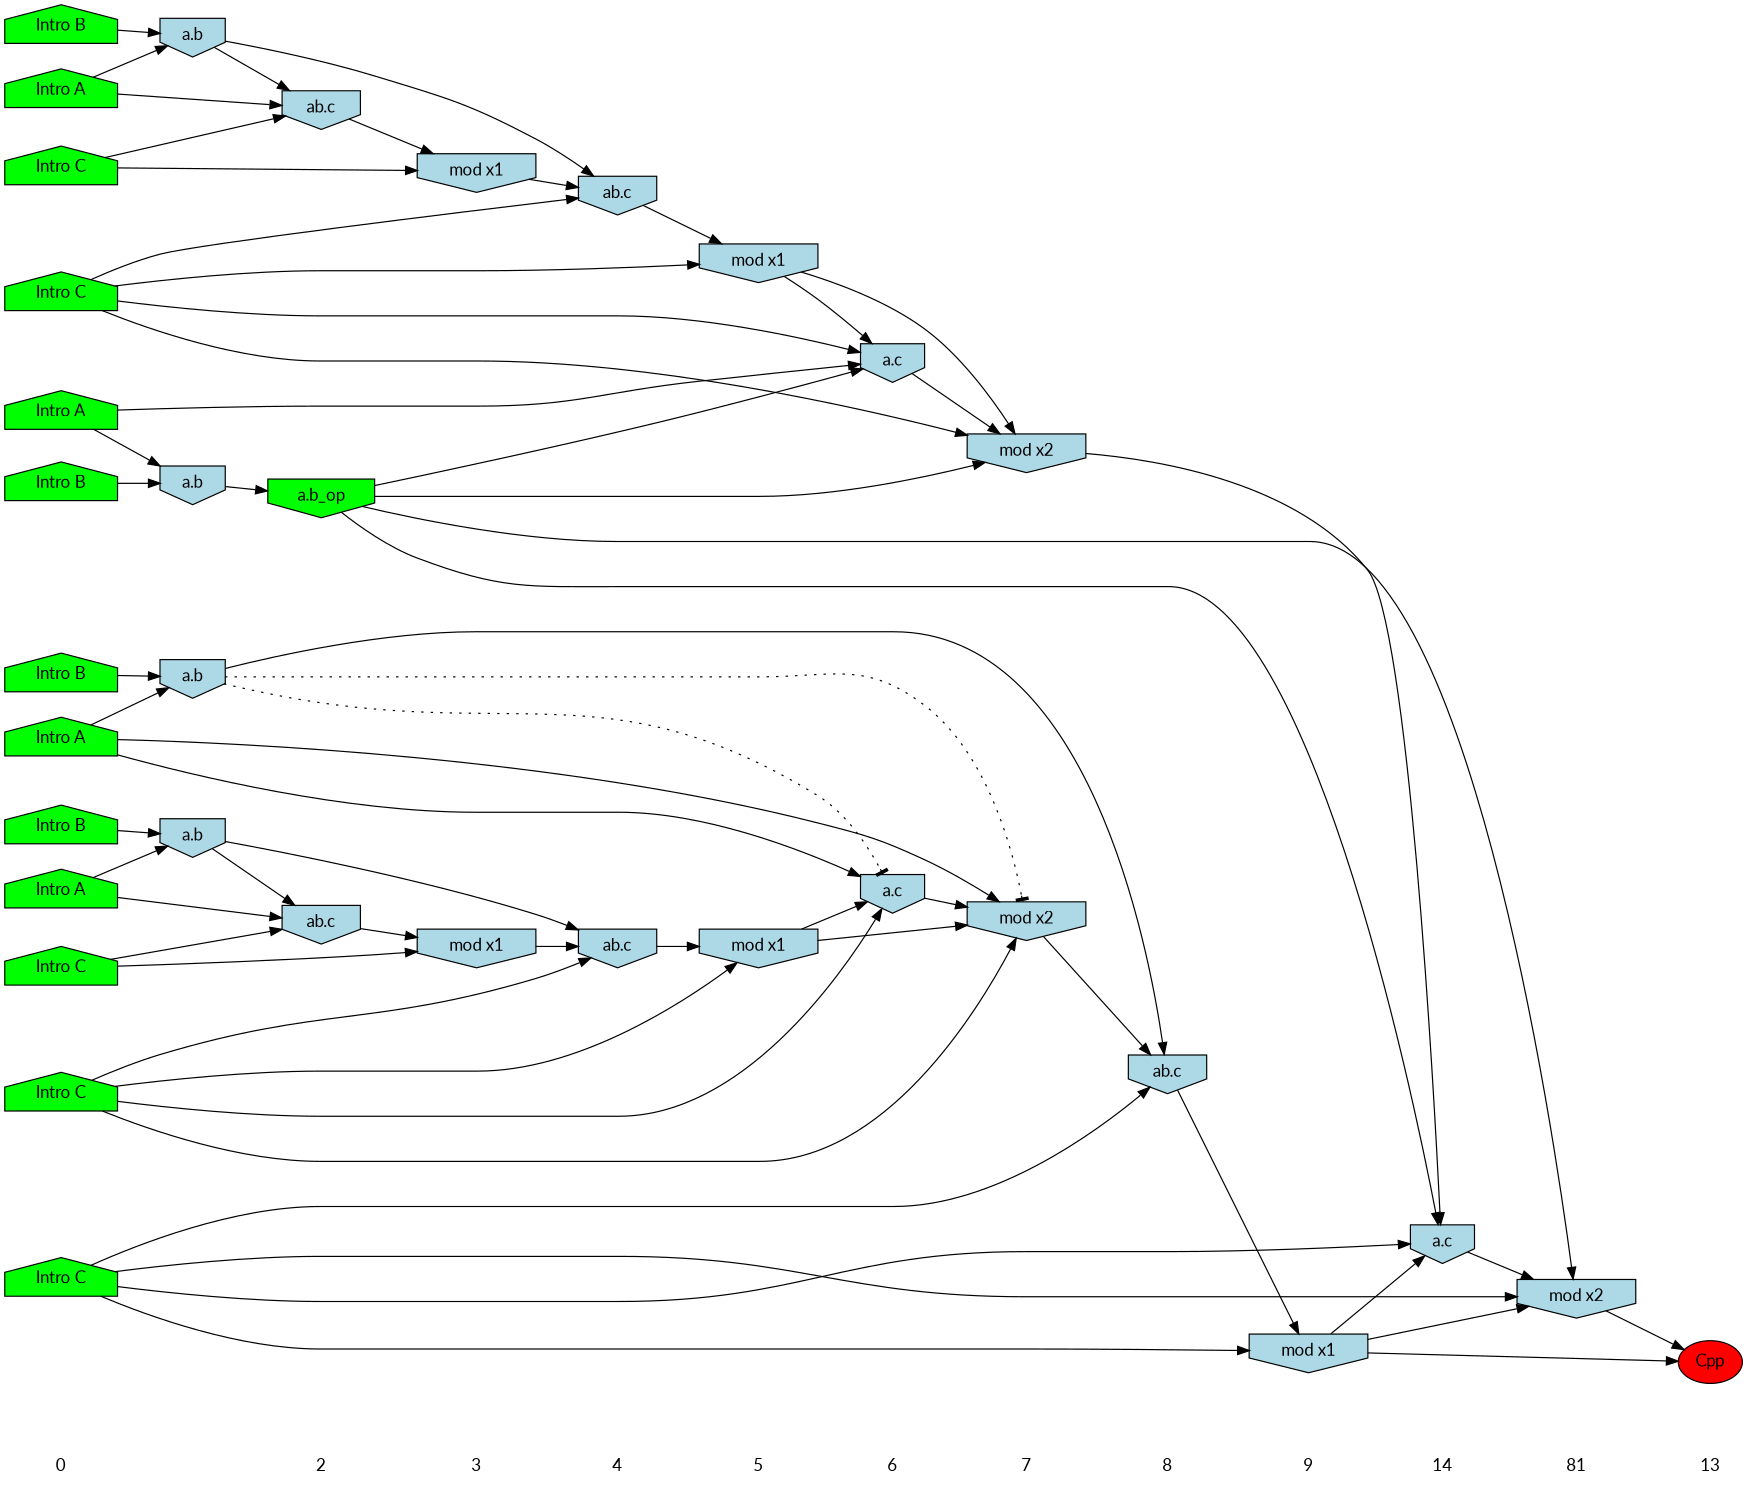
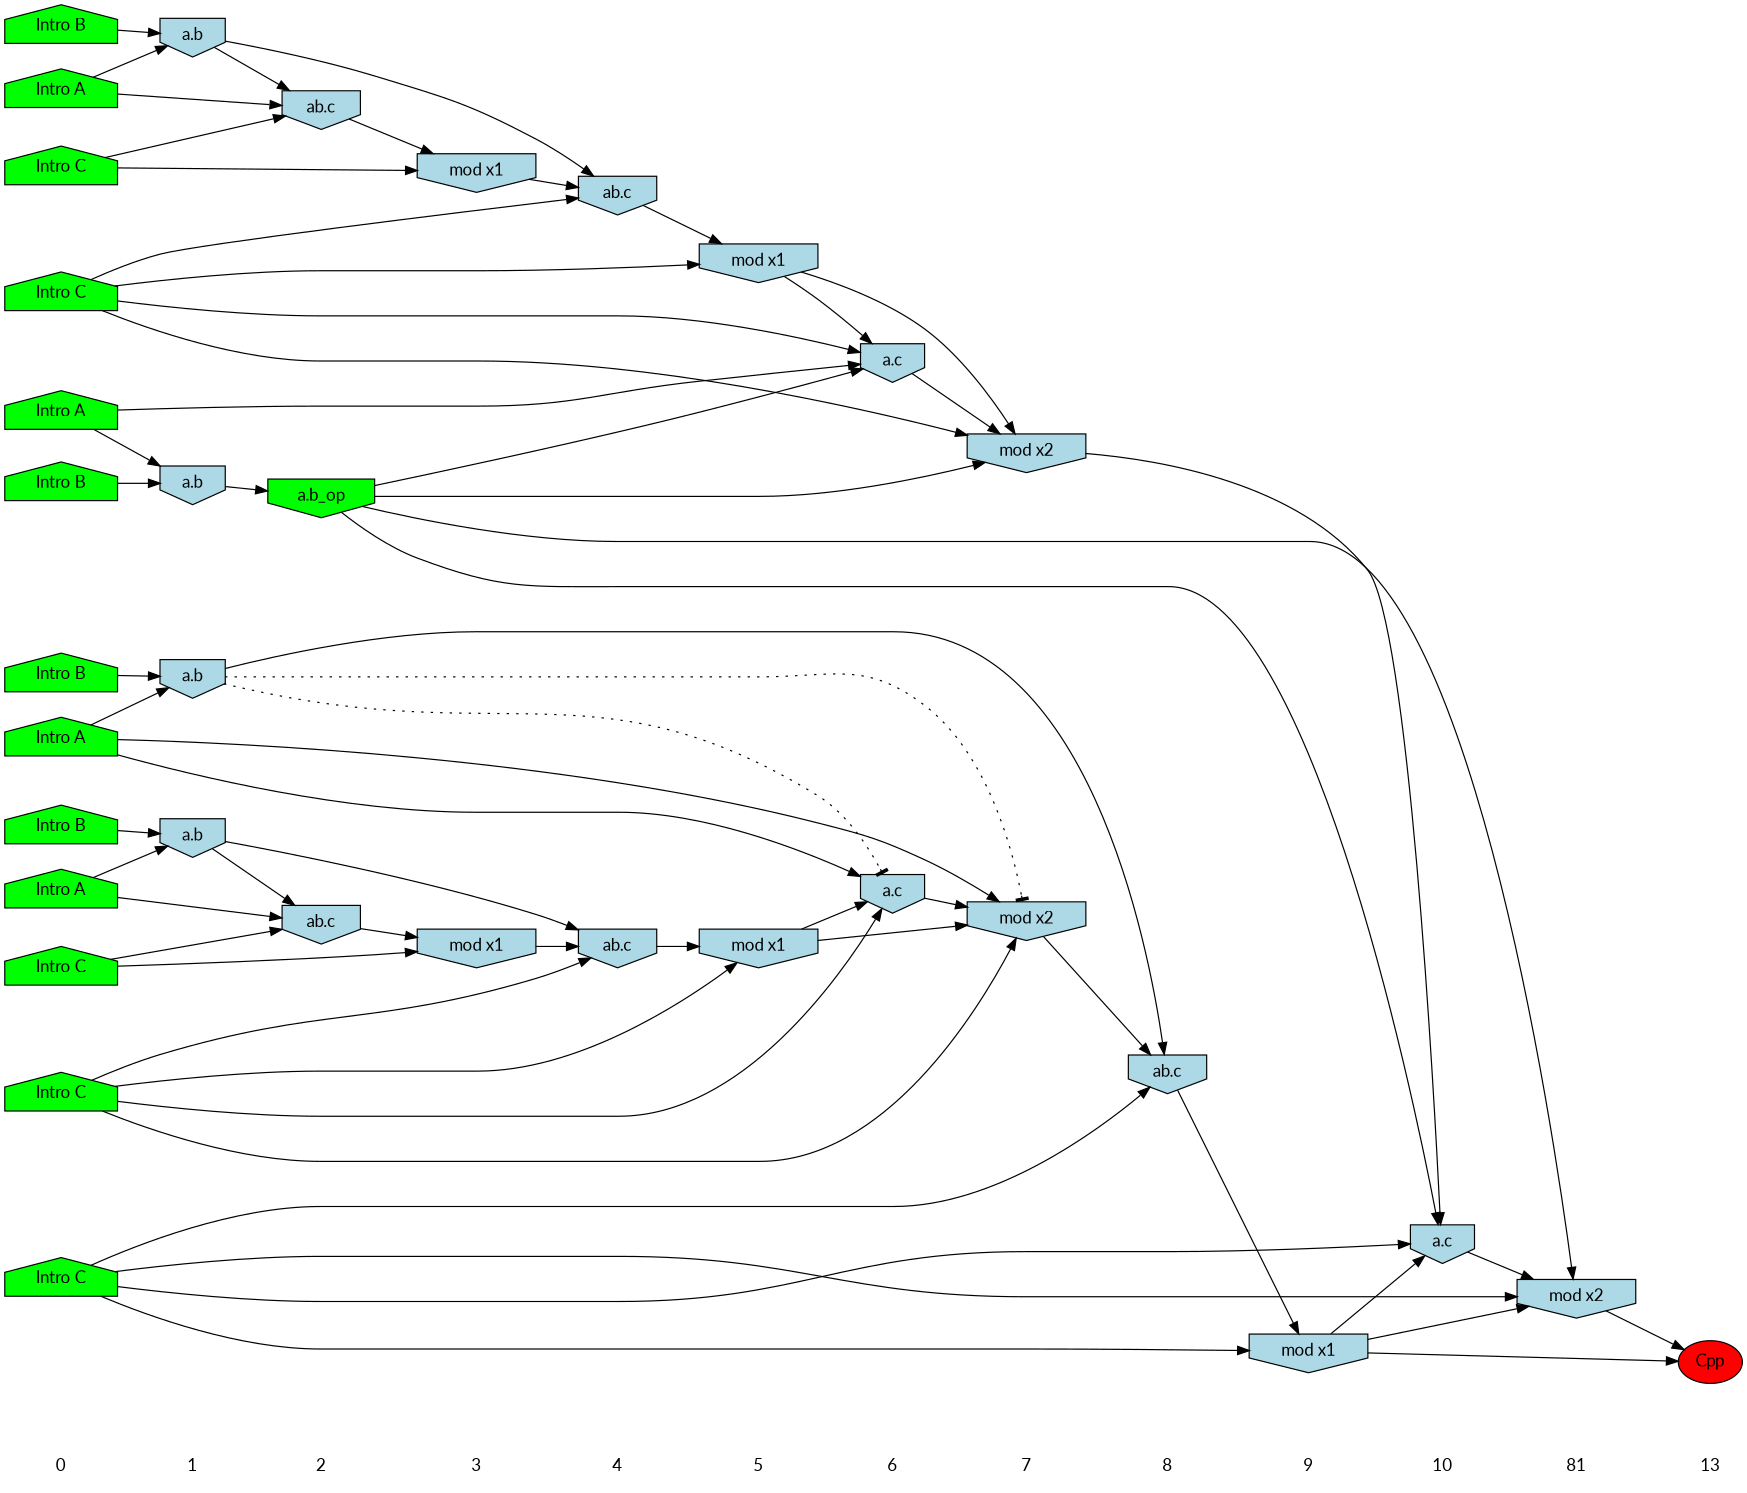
none -> (193, 1467)
(1442, 1467) -> (1442, 1467)
